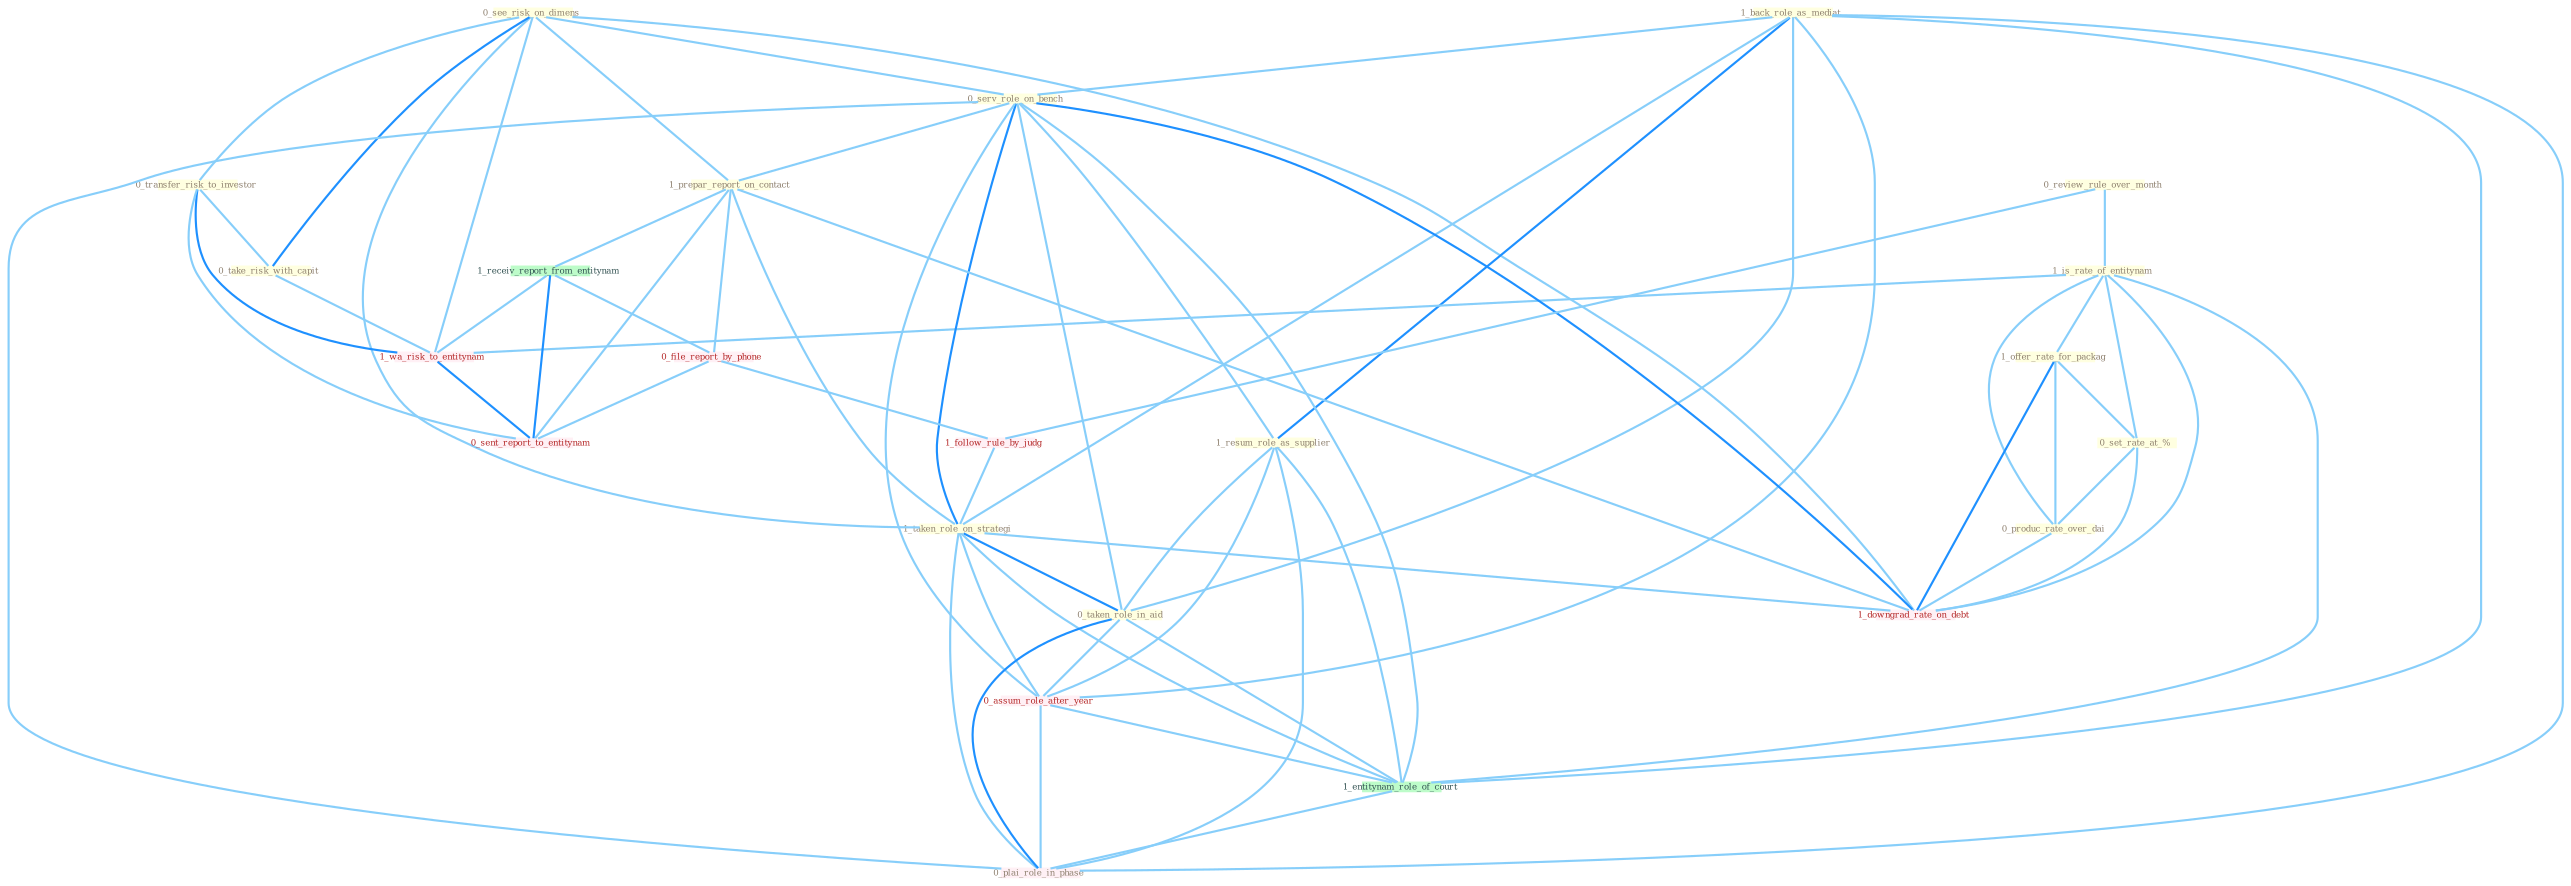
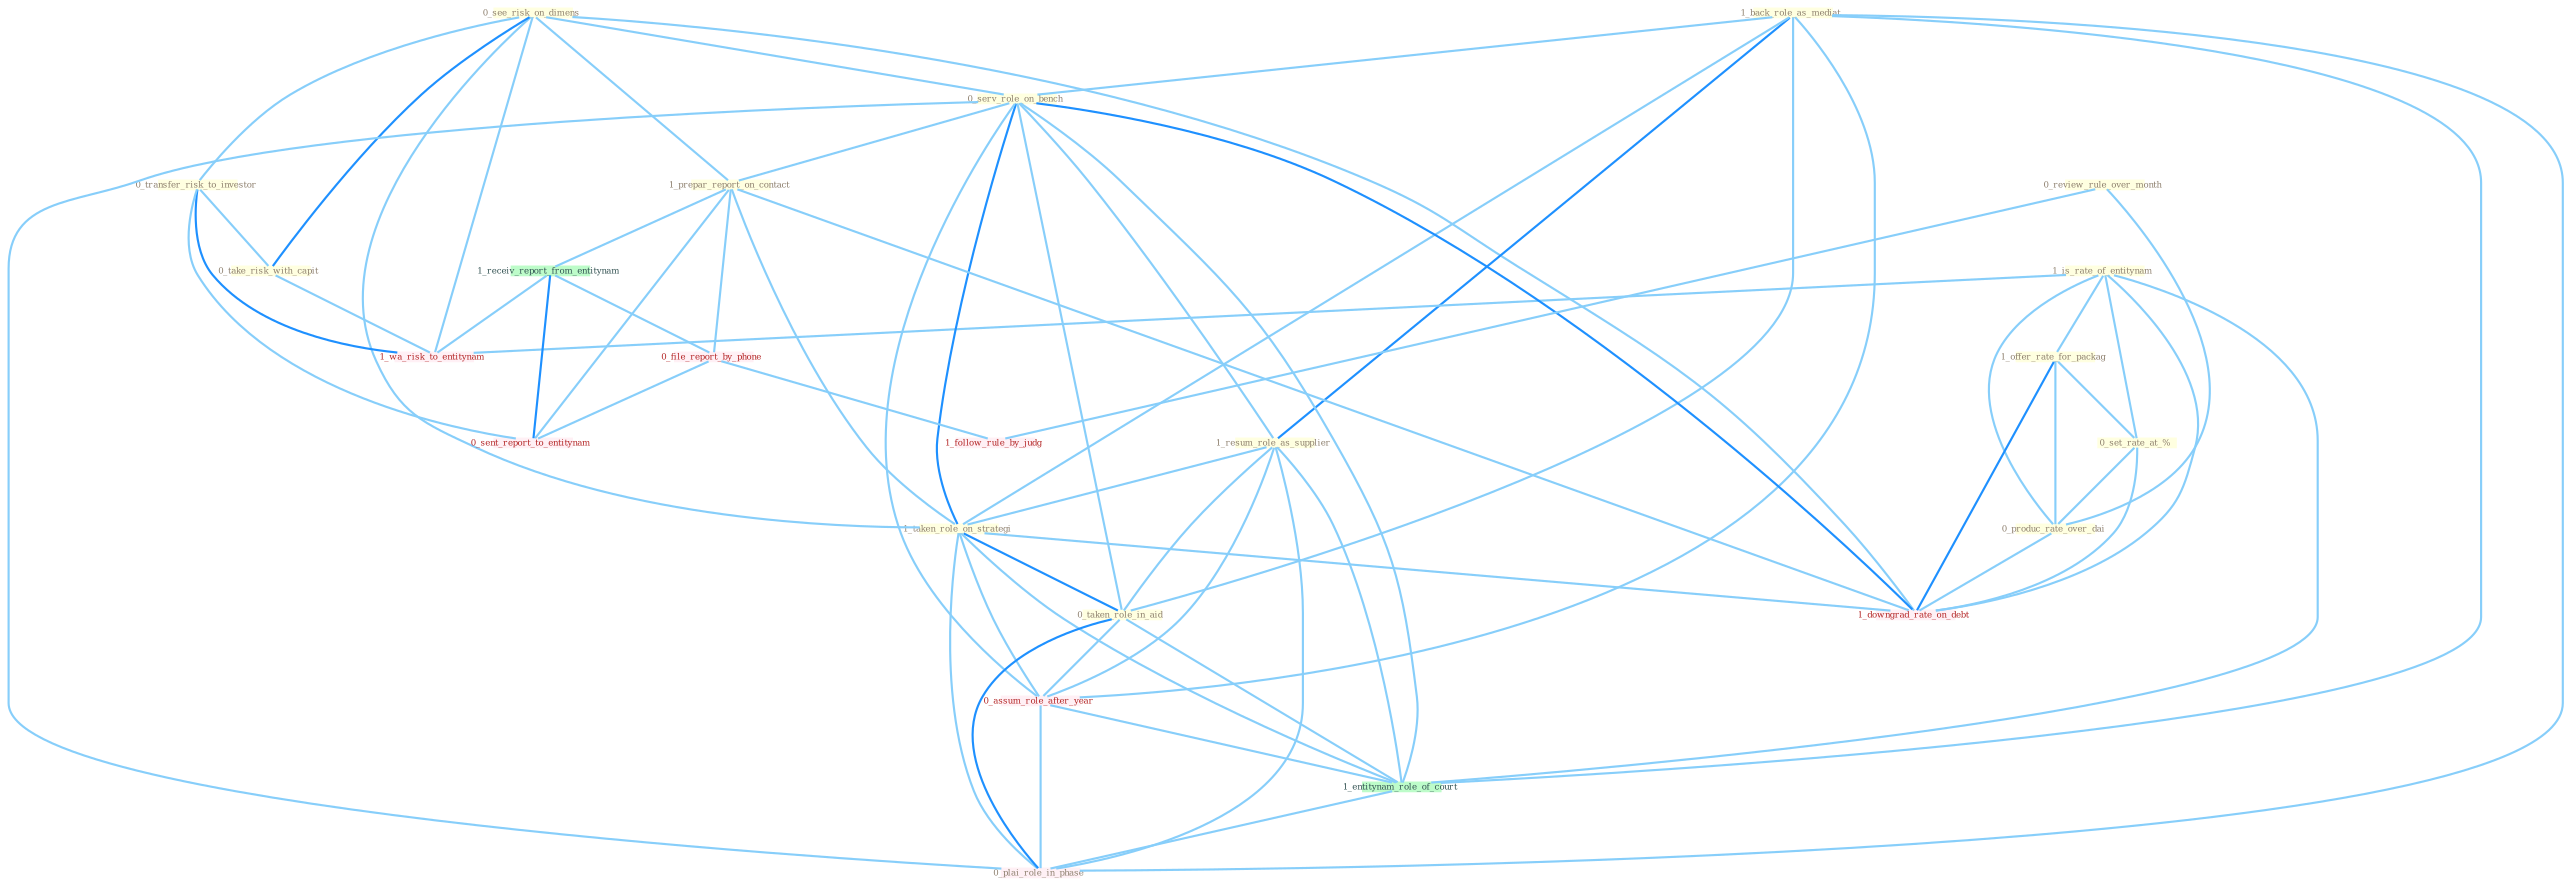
(2105, 228) -> (2208, 382)
(484, 400) -> none
(977, 486) -> (1117, 486)
